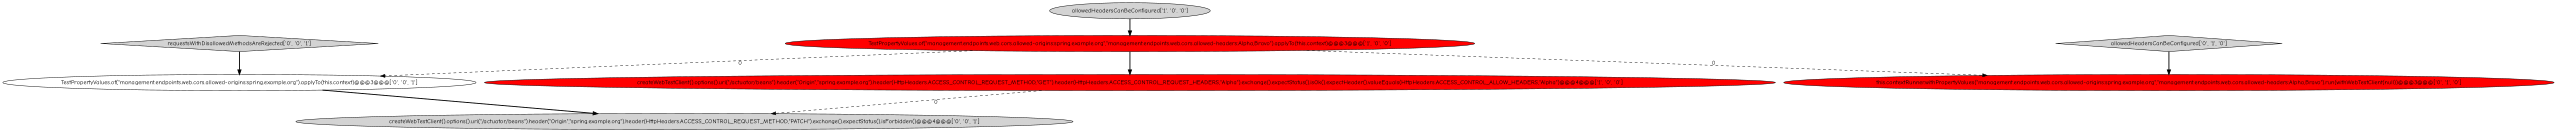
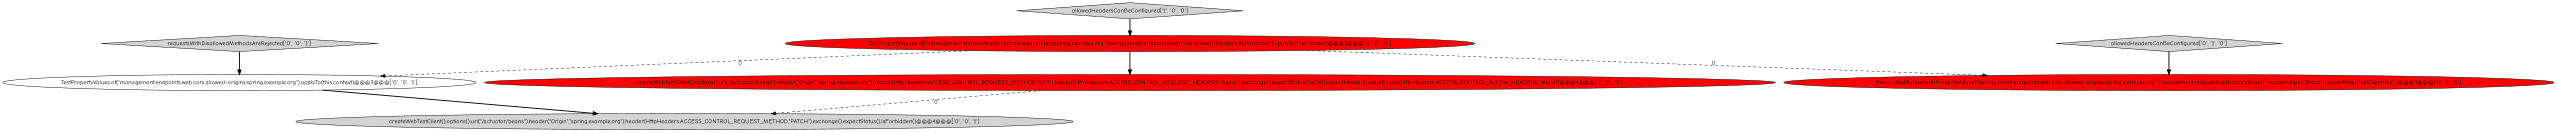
(1130, 11) -> (1130, 11)
